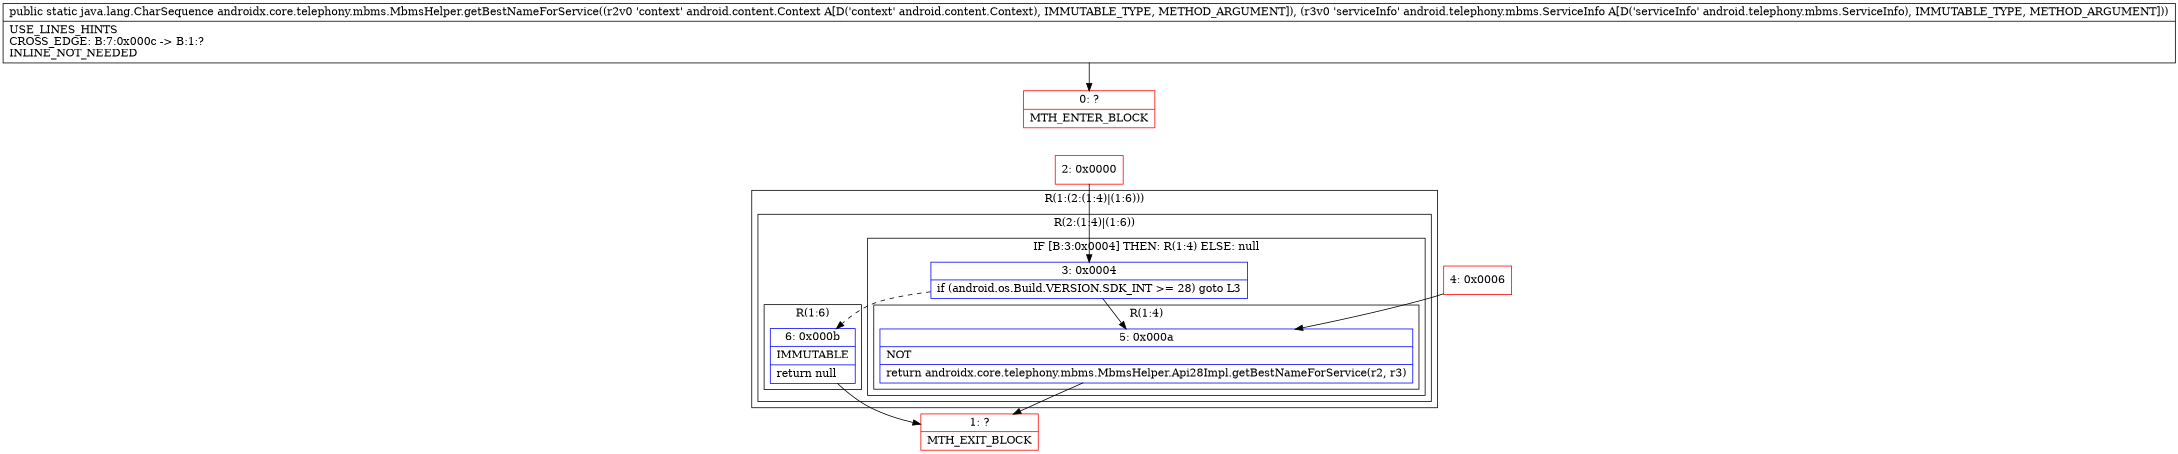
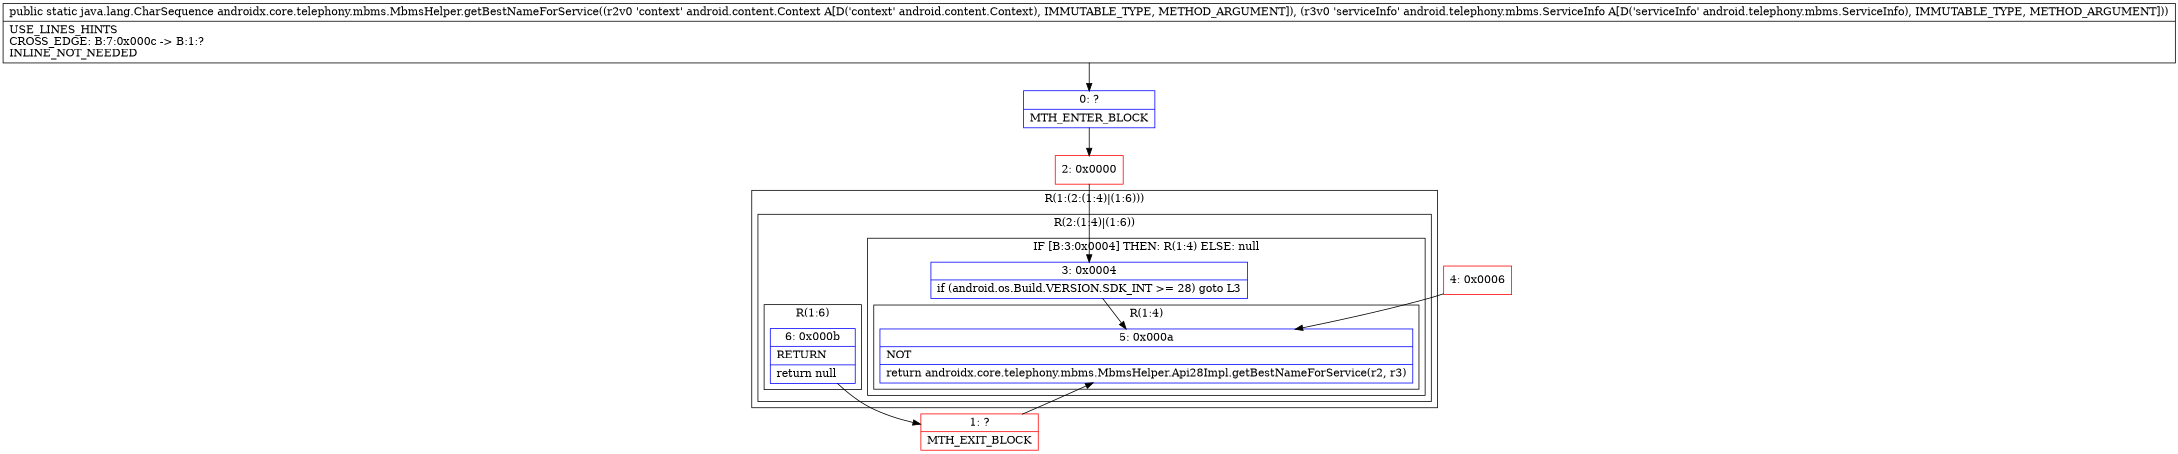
(1089, 109) -> (1089, 109)
none -> (1089, 138)
(884, 300) -> none
(813, 355) -> (802, 355)
(1052, 397) -> (1054, 400)
